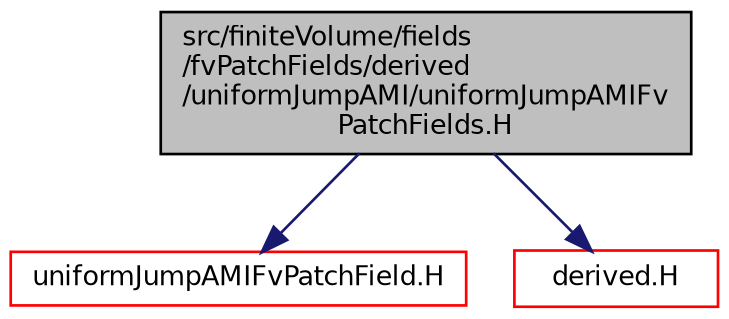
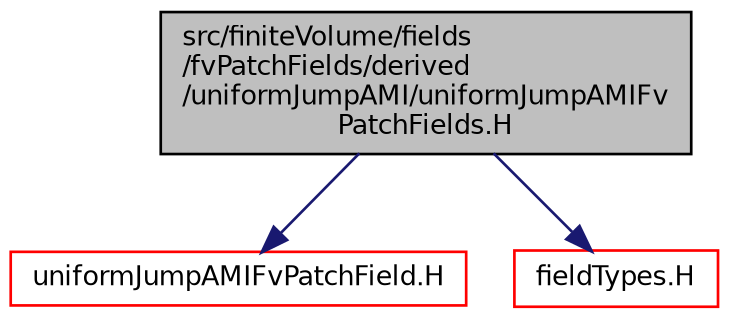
(616, 279) -> (616, 279)
